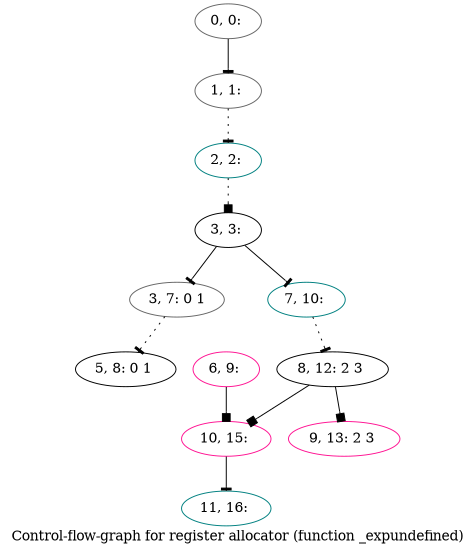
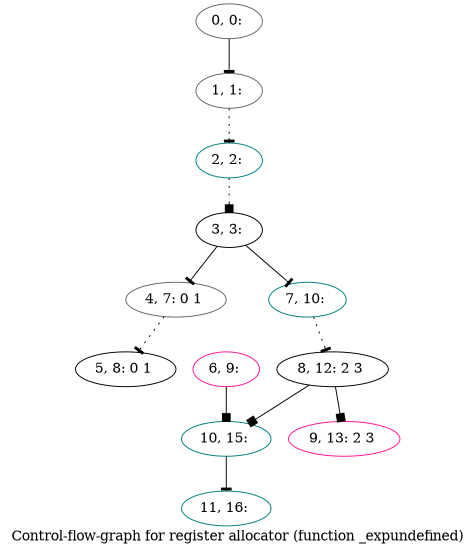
(177, 300) -> (176, 300)
(226, 439) -> (226, 439)
